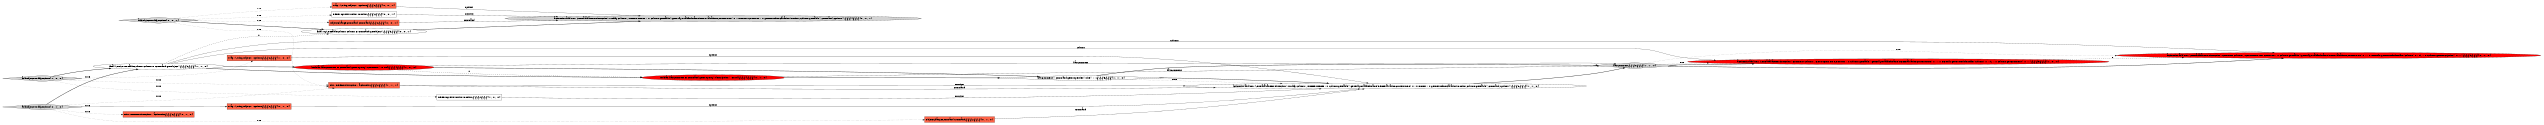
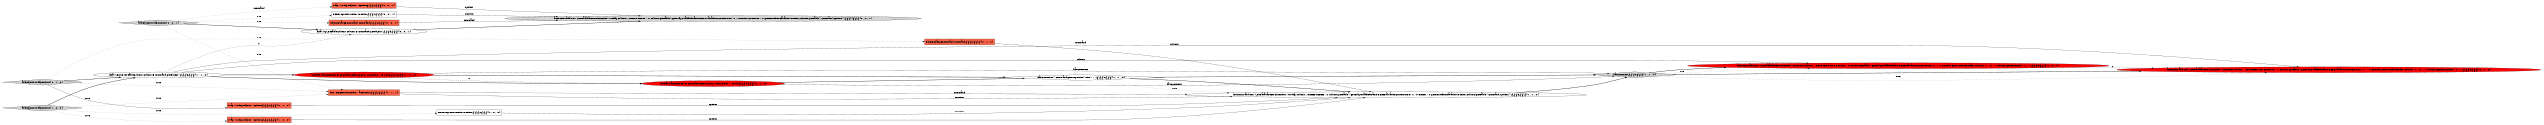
(259, 8) -> (259, 8)
(159, 114) -> none
